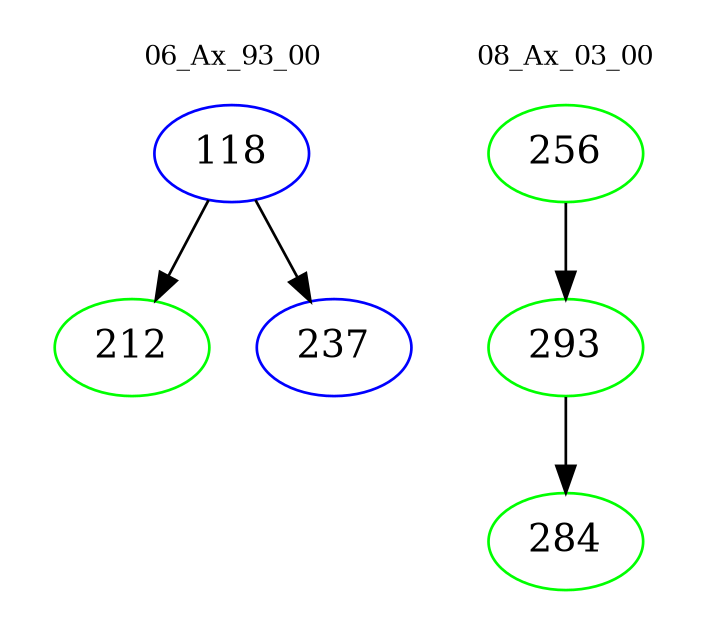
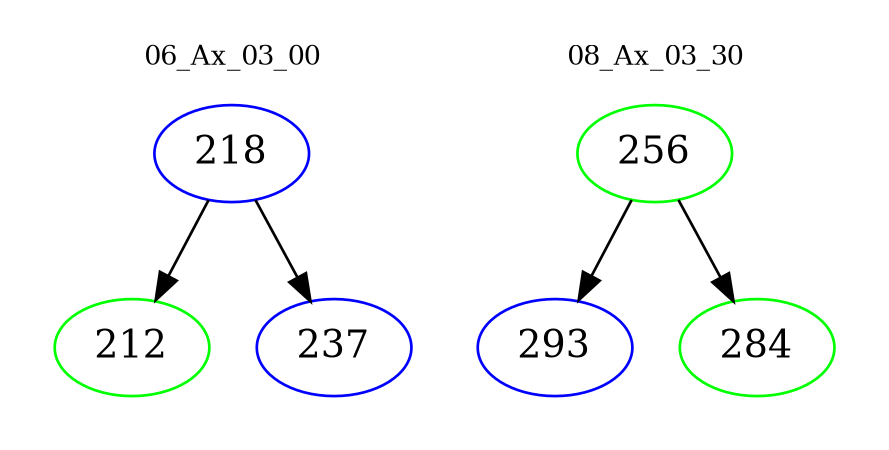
(233, 58) -> (233, 58)
(566, 58) -> (656, 58)
(232, 154) -> (232, 154)
(566, 348) -> (555, 348)
(566, 431) -> (699, 239)
